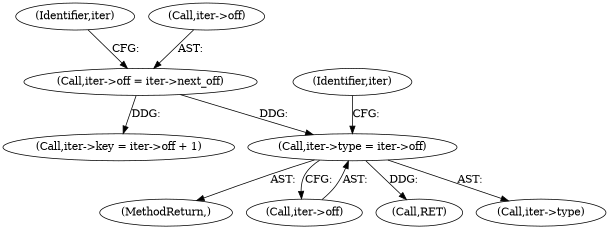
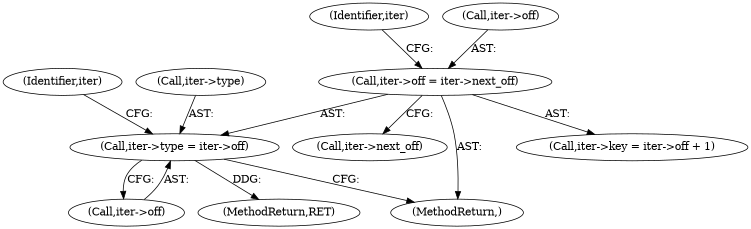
(148, 115) -> (559, 115)
(275, 115) -> (335, 115)
none -> (456, 142)
none -> (370, 147)
(445, 179) -> (189, 111)
(285, 180) -> (348, 180)
(419, 213) -> (279, 213)
